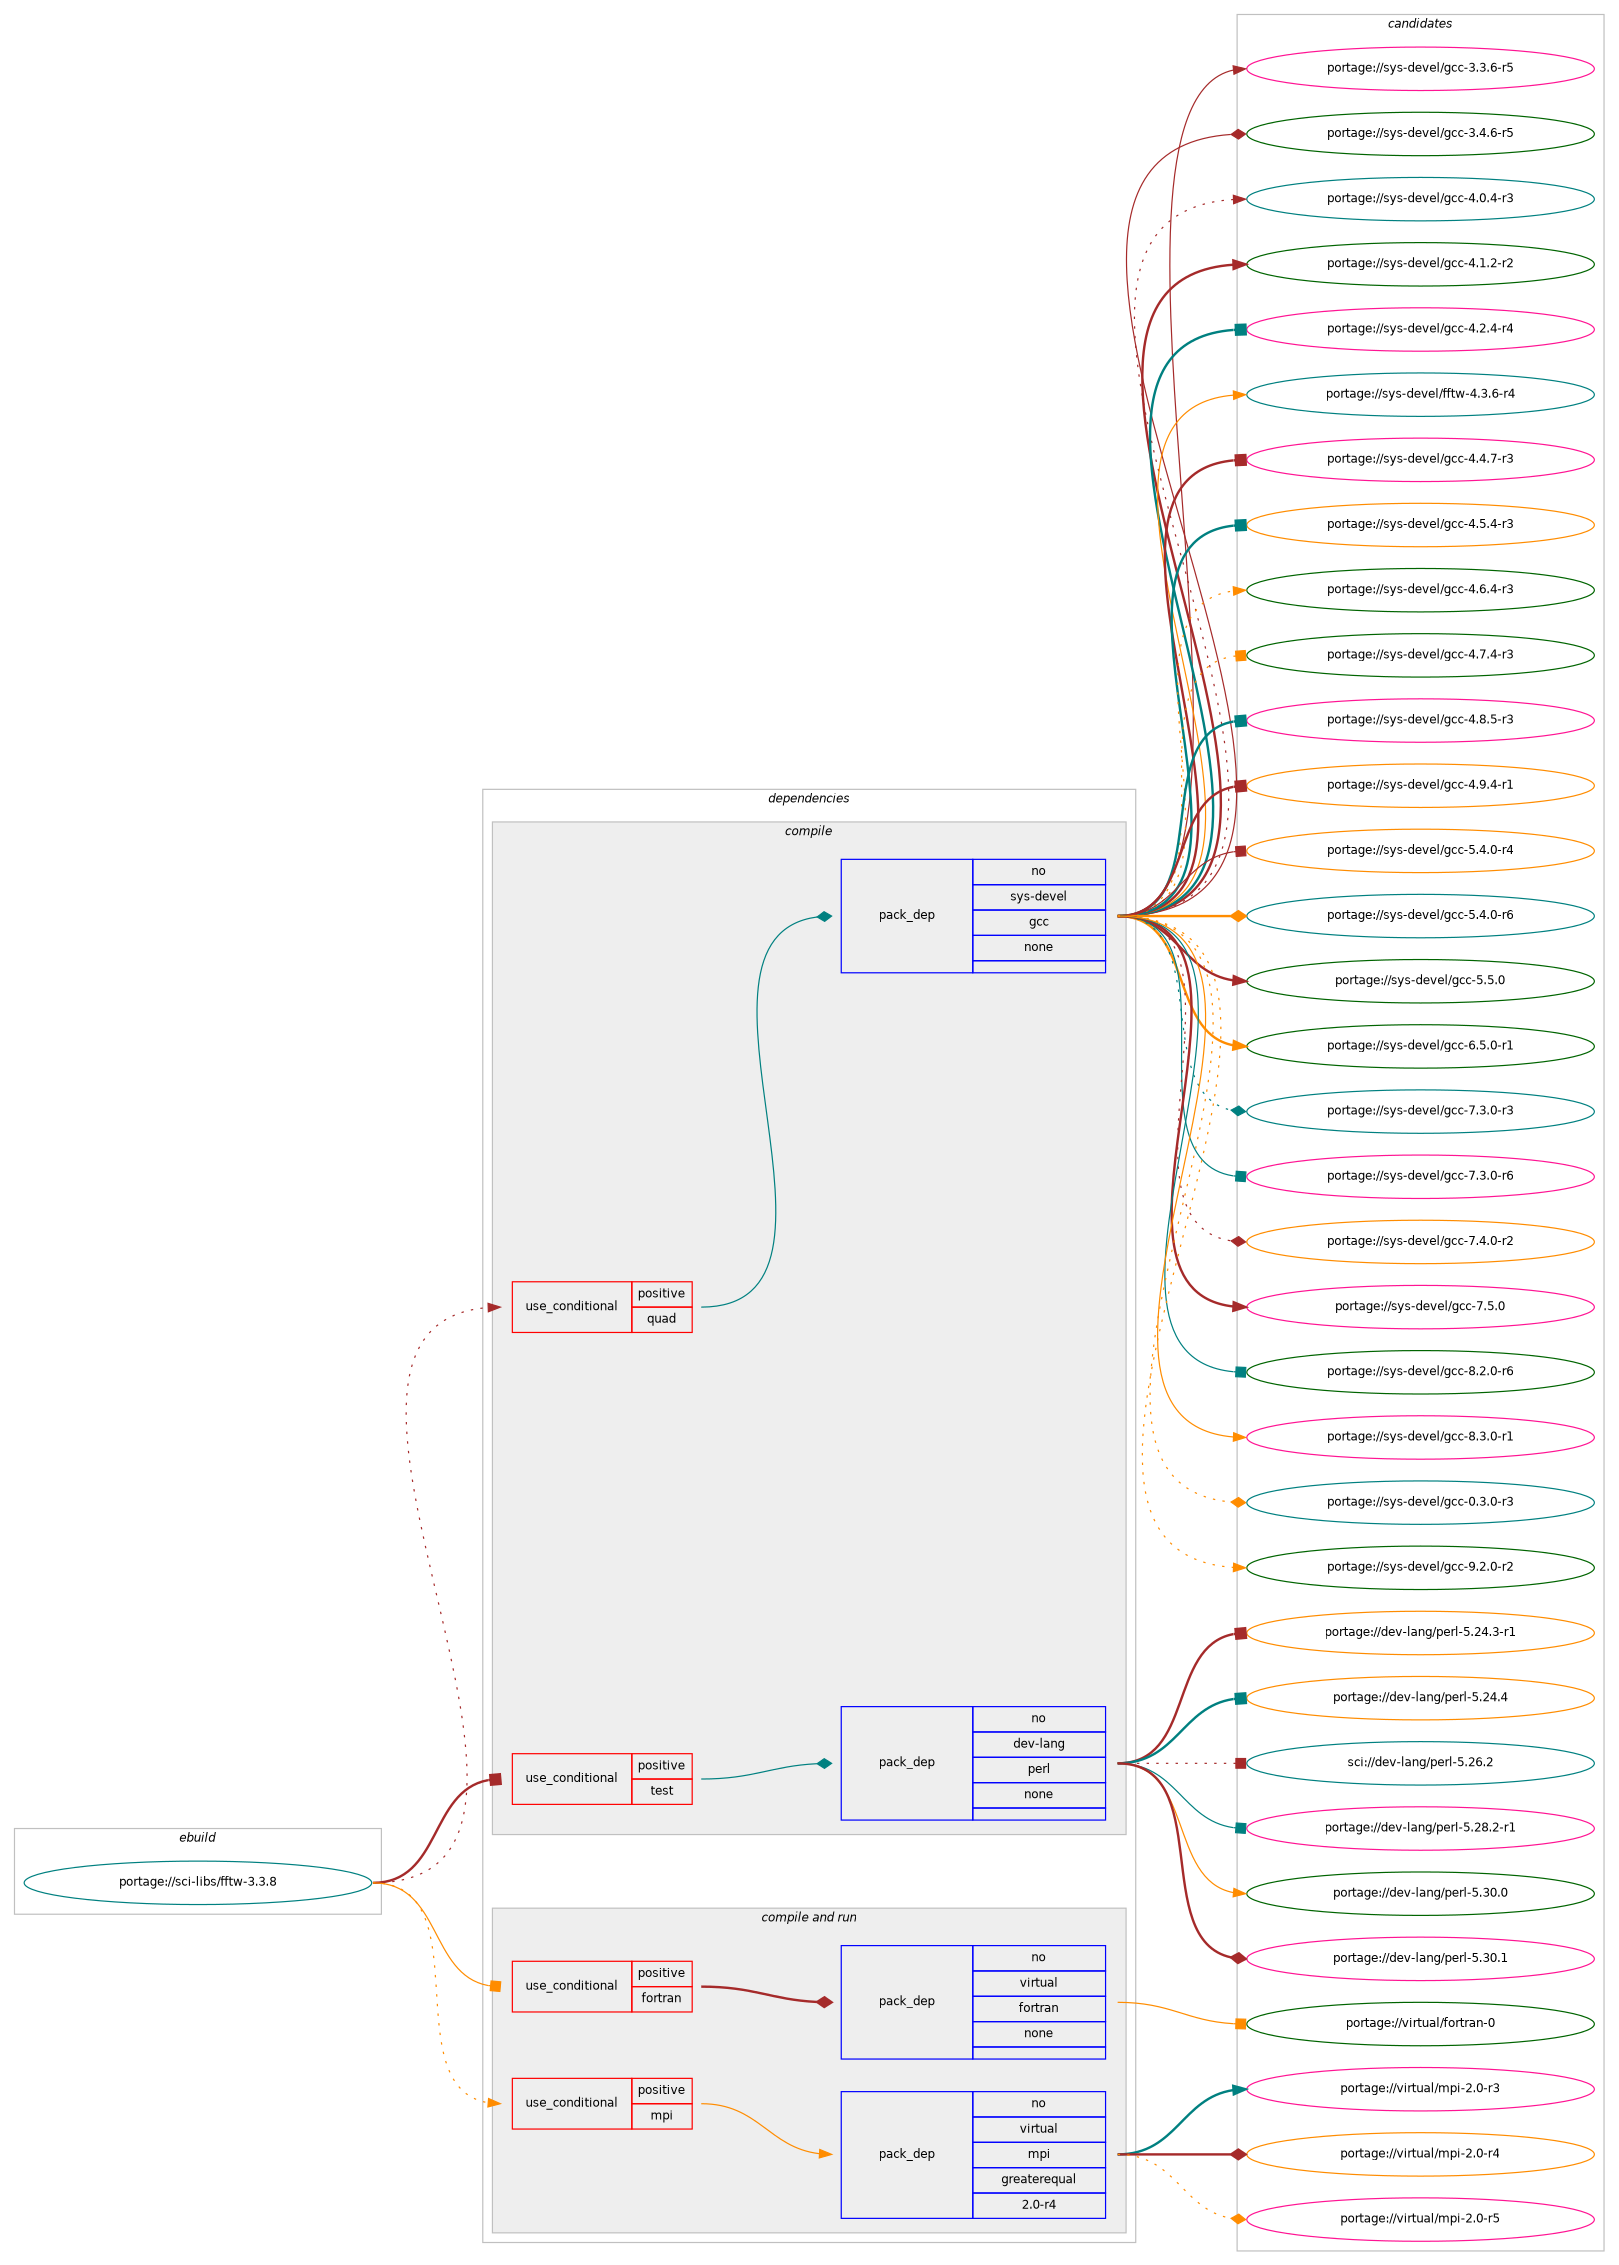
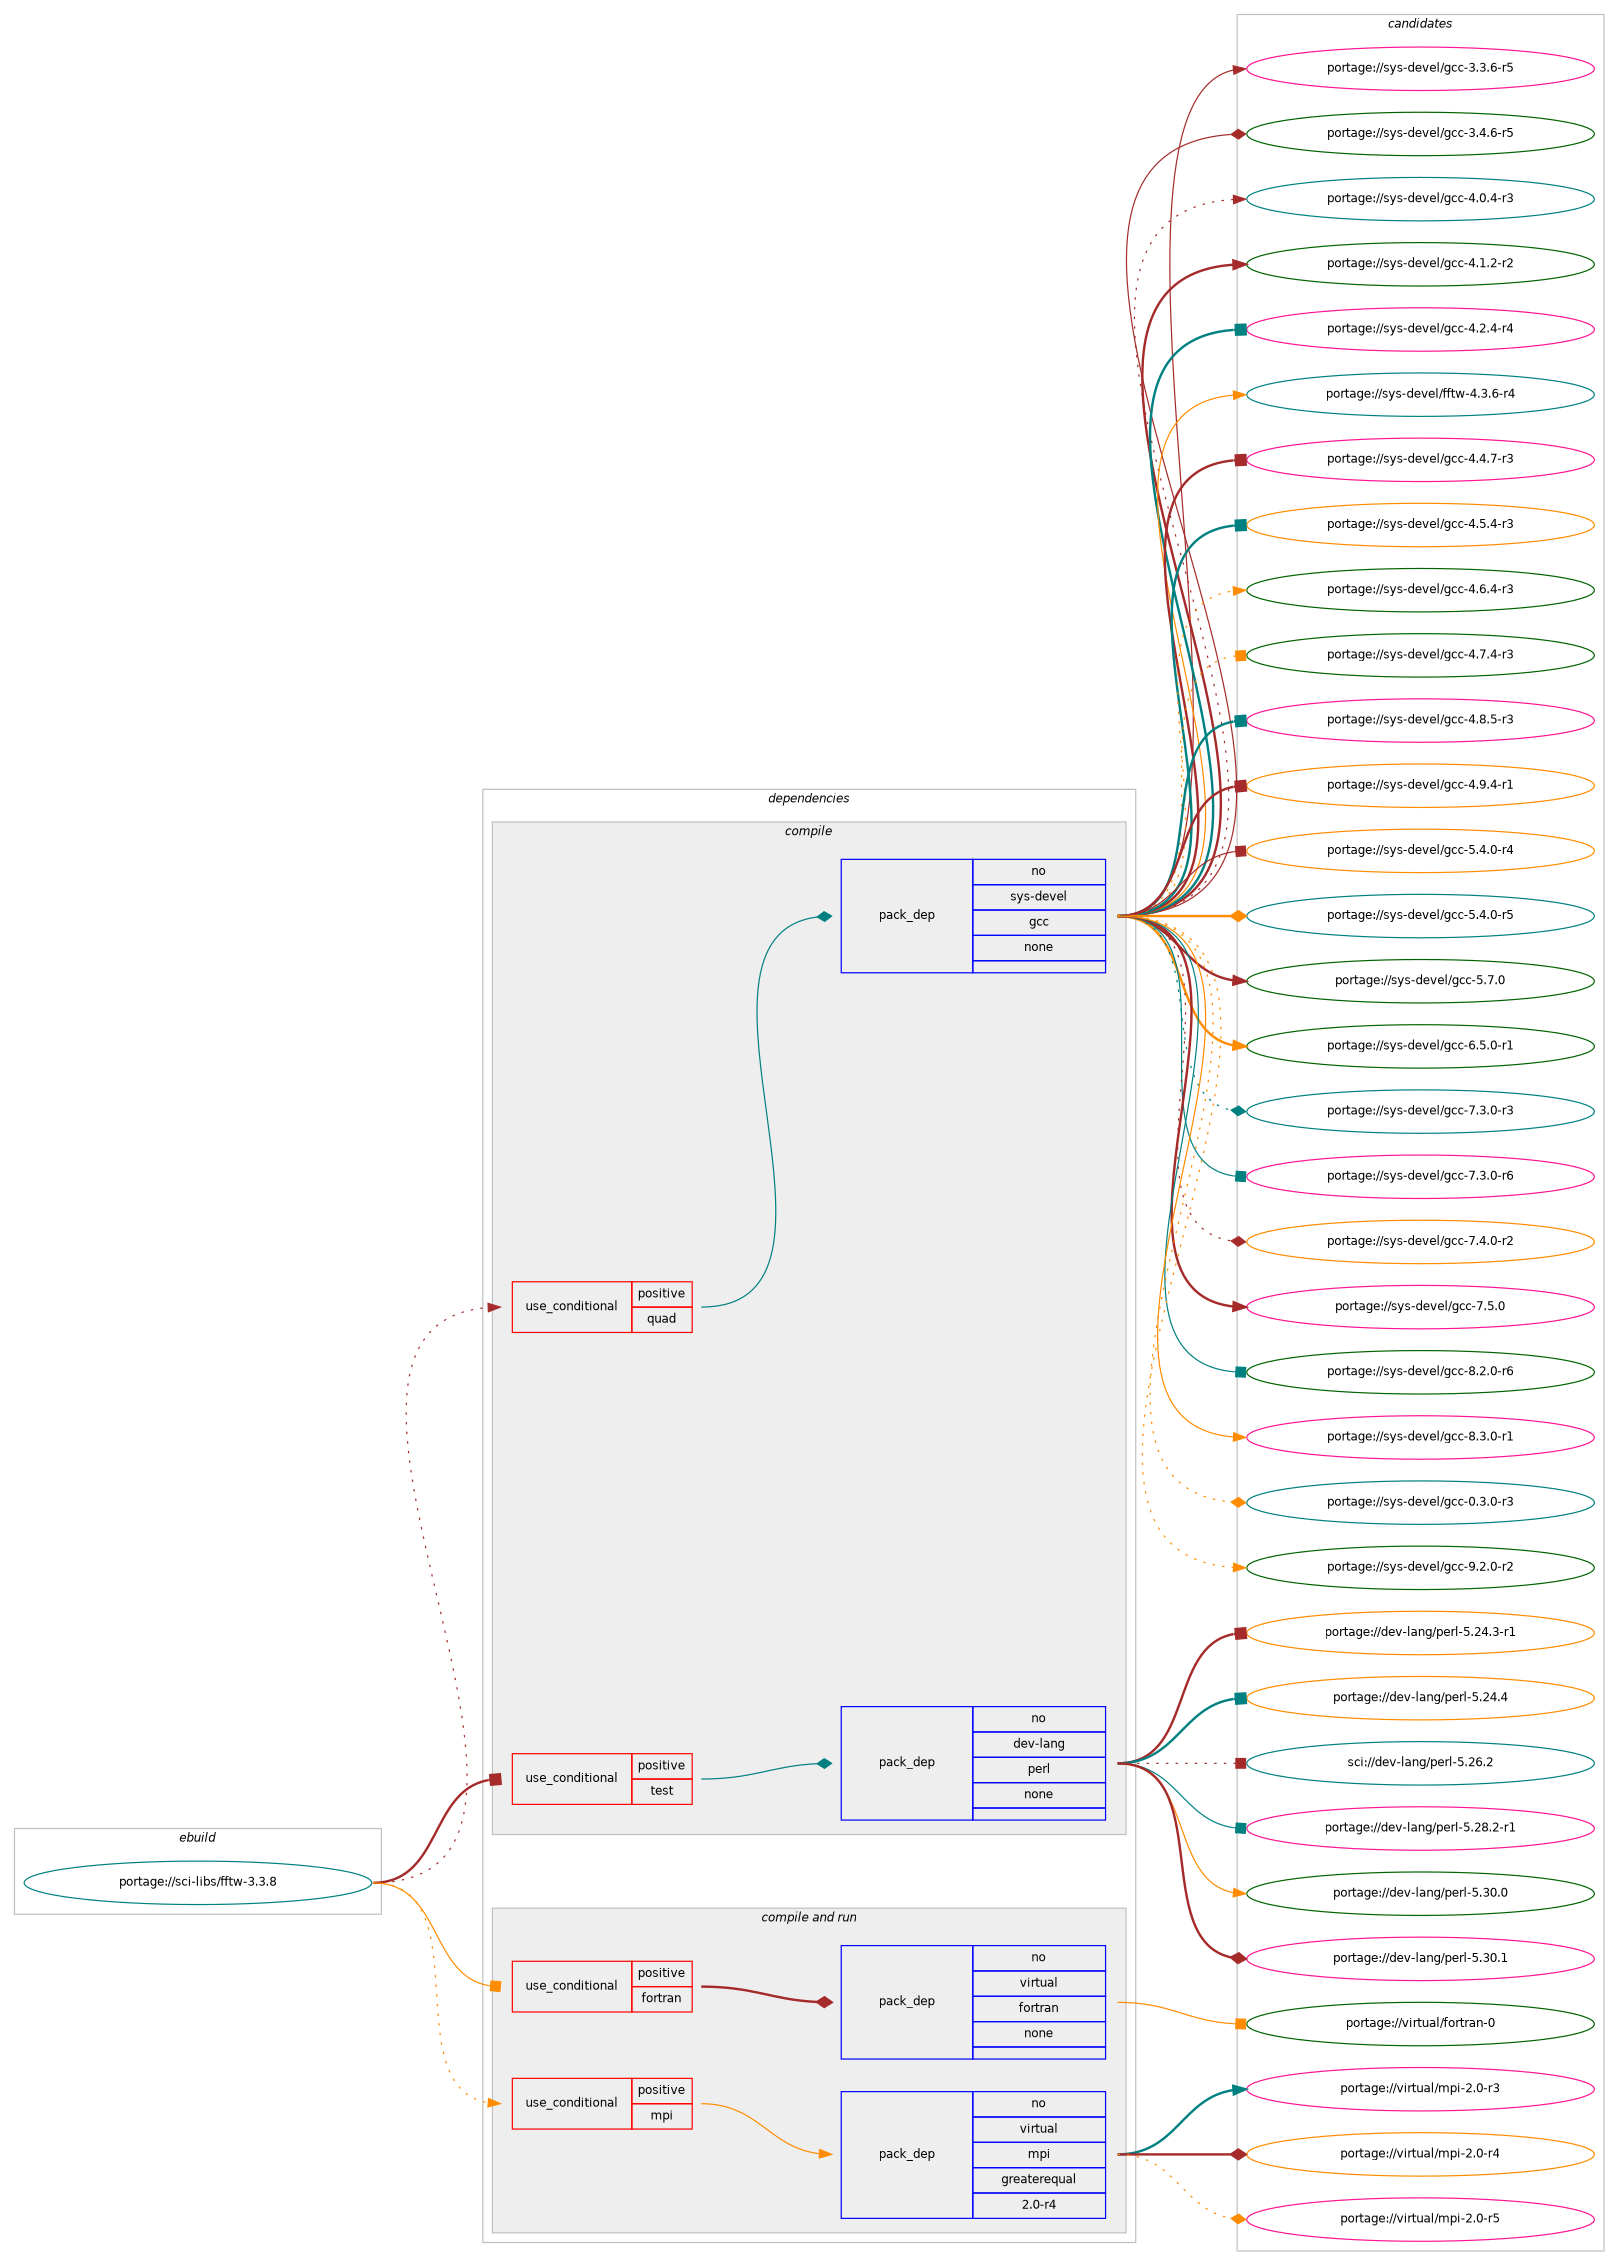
(1421, 916) -> (1421, 916)
(1421, 981) -> (1421, 981)
